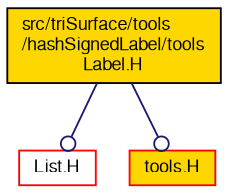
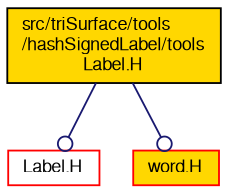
(57, 168) -> (54, 168)
(172, 168) -> (176, 168)
